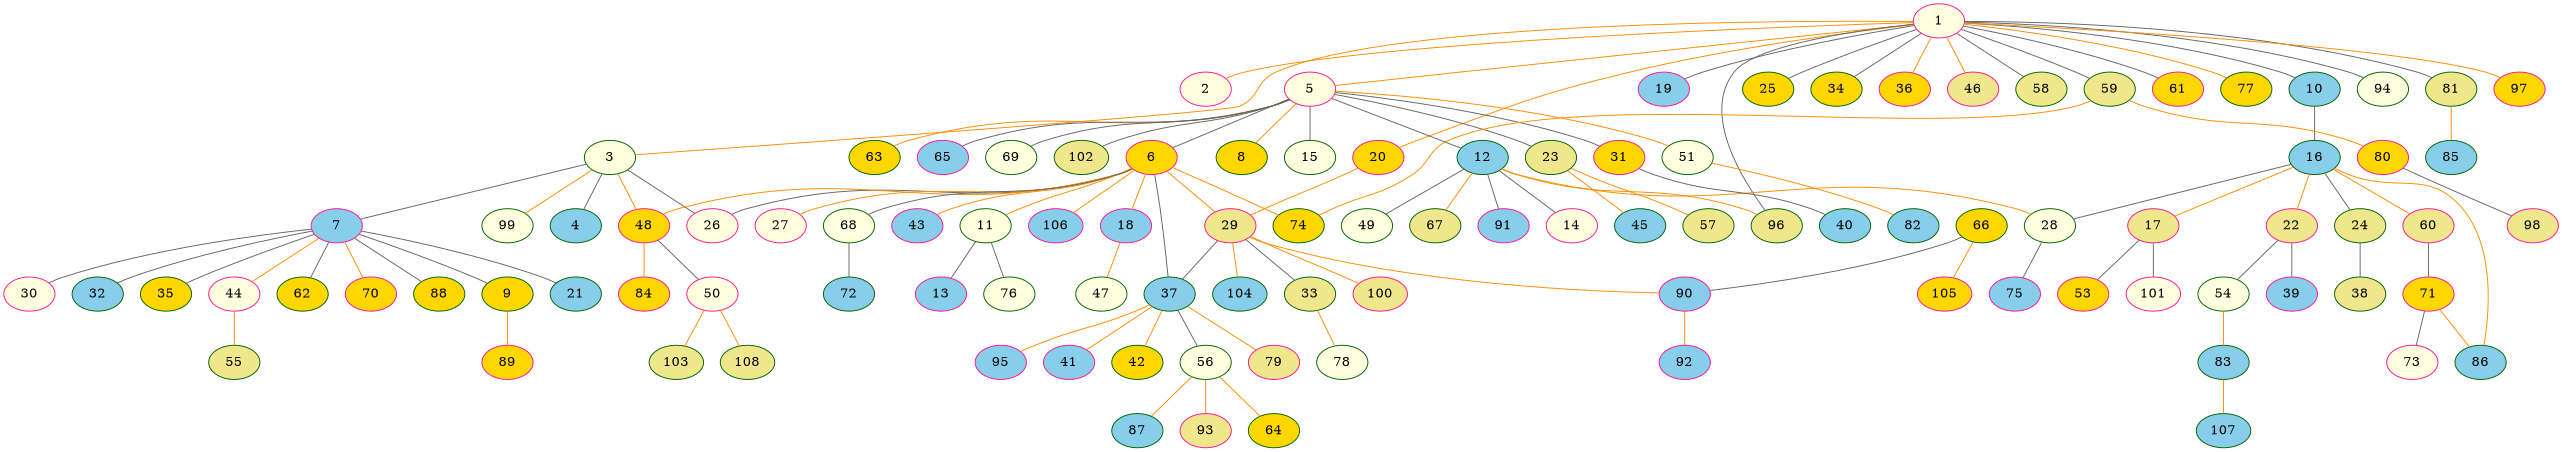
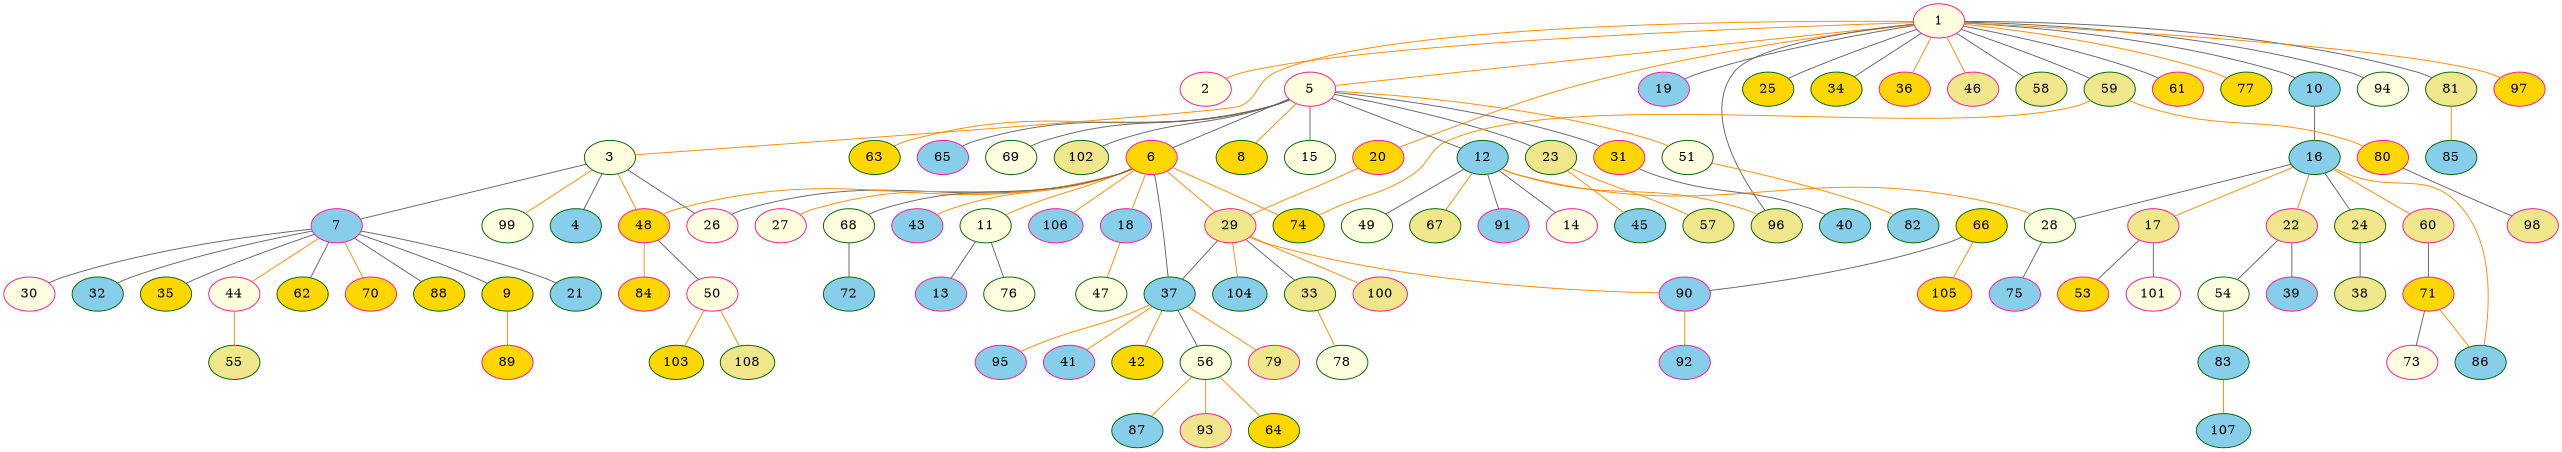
(676, 362) -> (676, 362)
